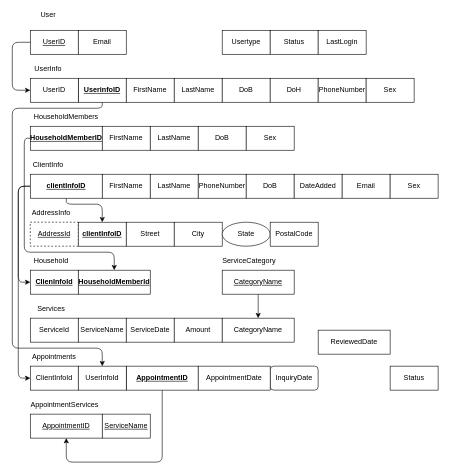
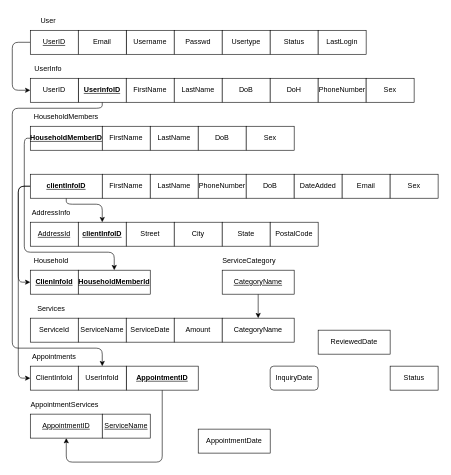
(48, 15) -> (48, 21)
none -> (150, 42)
none -> (198, 42)
(48, 165) -> none
(54, 234) -> (54, 234)
(246, 234) -> (246, 234)
(234, 378) -> (234, 441)
